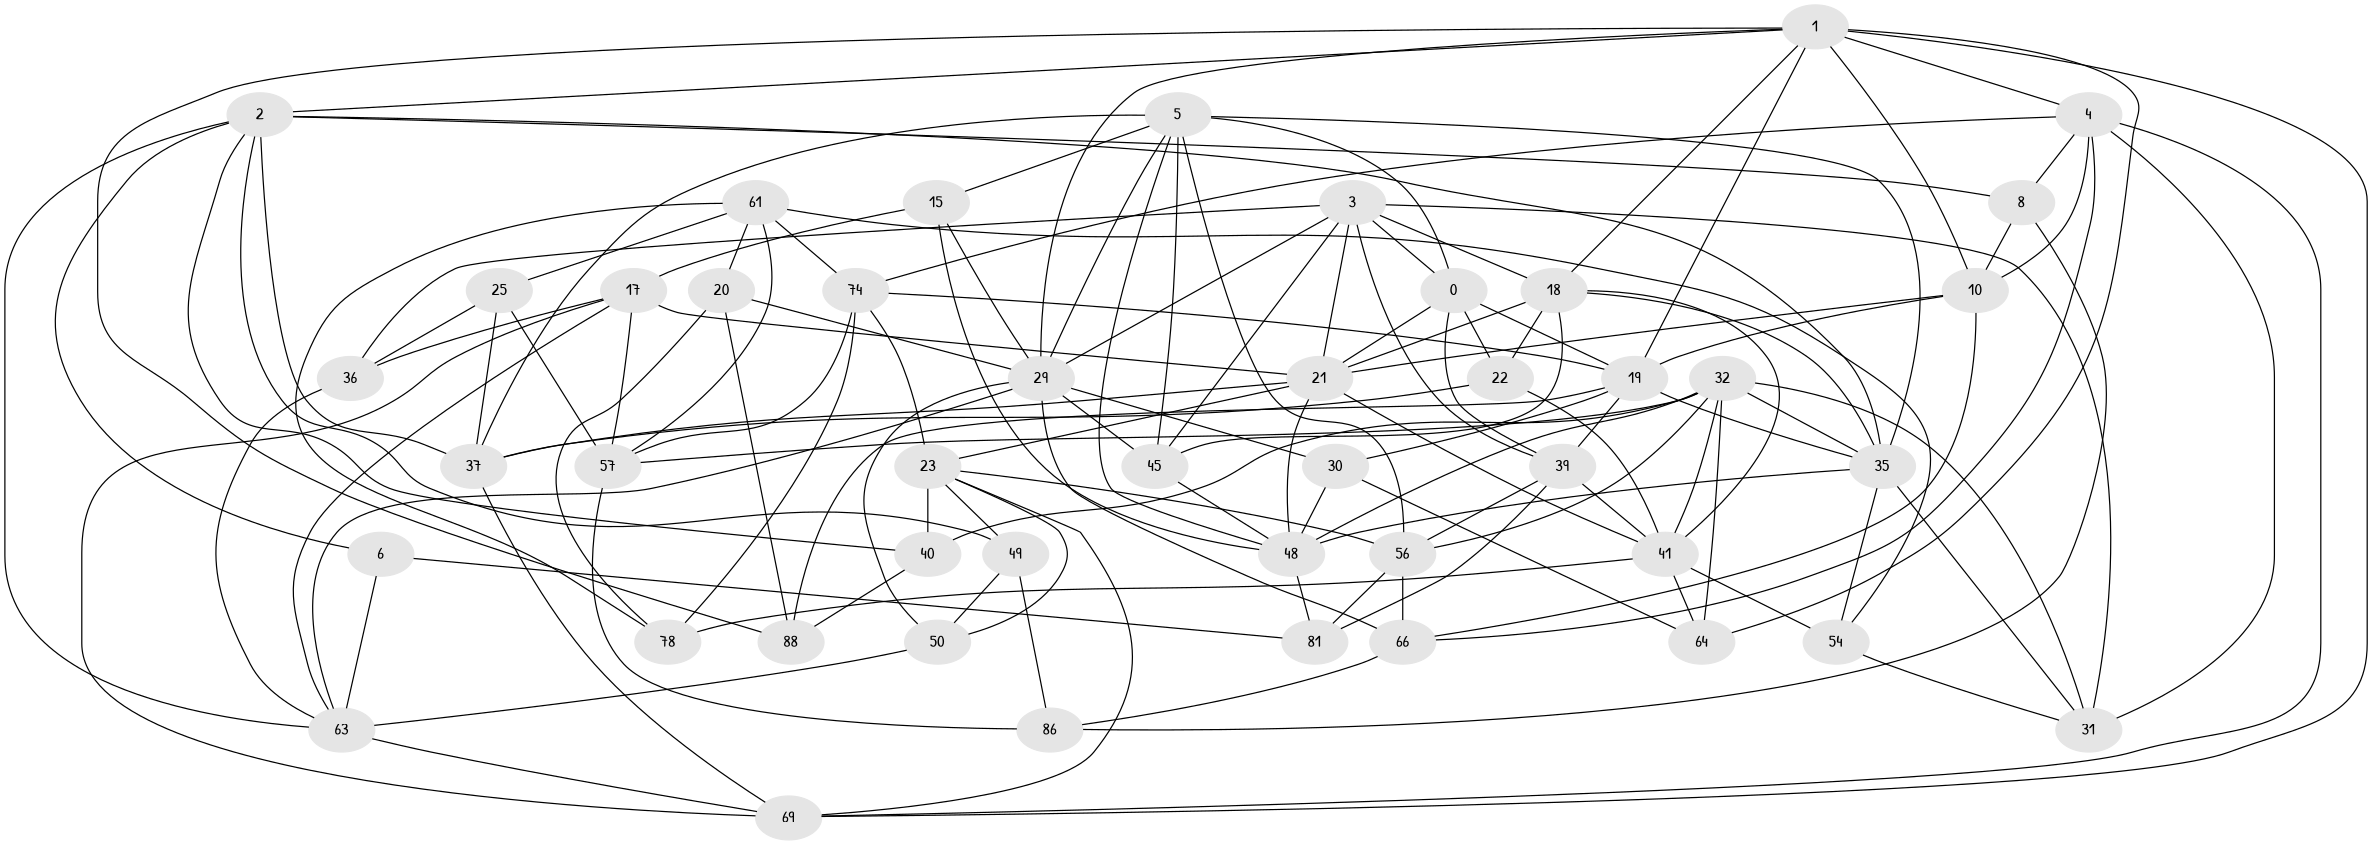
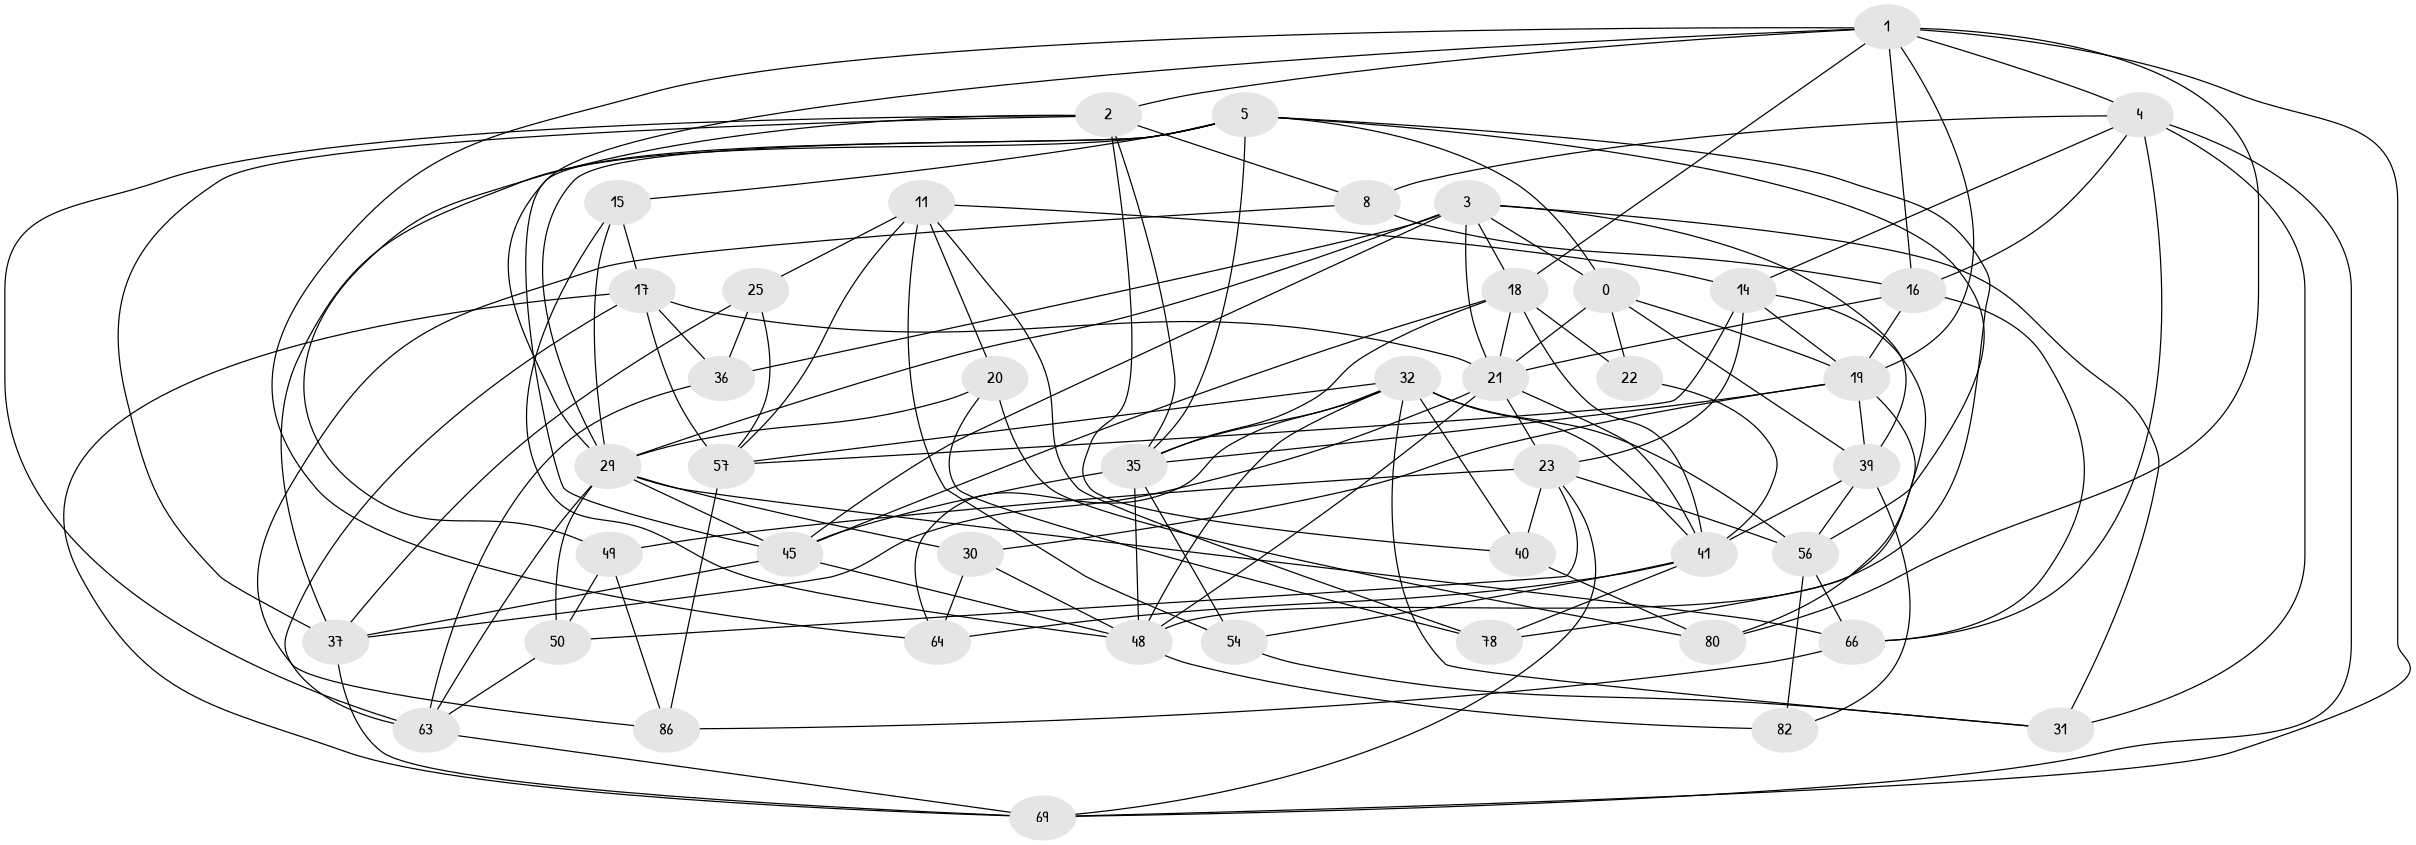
(756, 203) -> (922, 203)
(856, 291) -> (1743, 291)
(1975, 291) -> (1913, 291)
(962, 417) -> (573, 596)
(381, 554) -> none
(1986, 598) -> (944, 504)
(791, 642) -> (1713, 642)
(1315, 642) -> (1785, 730)
